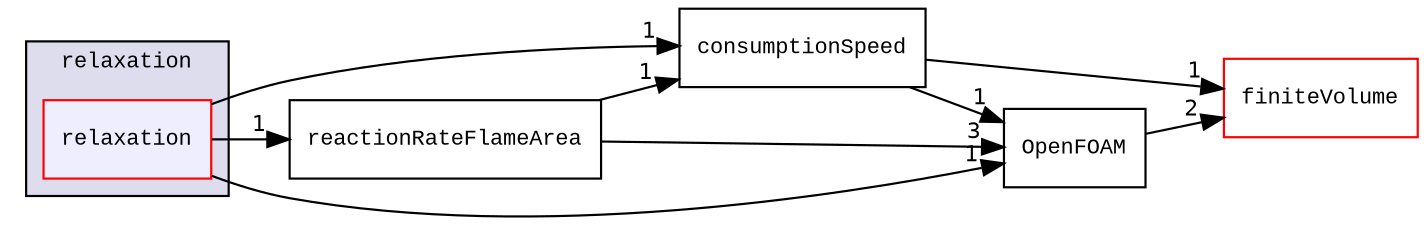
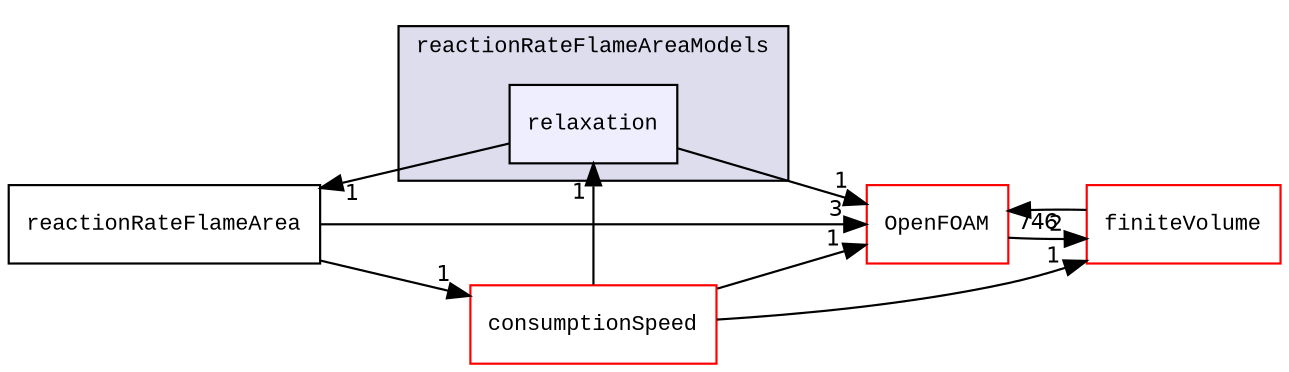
(803, 48) -> (593, 324)
(432, 59) -> (593, 238)
(127, 62) -> (593, 47)
(127, 139) -> (593, 124)
(1075, 148) -> (938, 224)
none -> (1058, 210)
